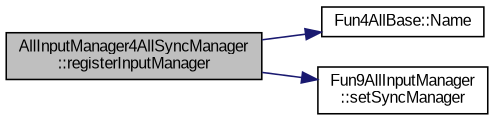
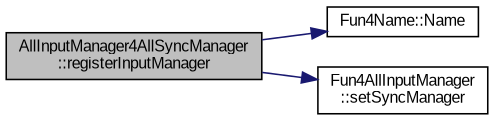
(403, 22) -> (403, 22)
(403, 90) -> (403, 90)
